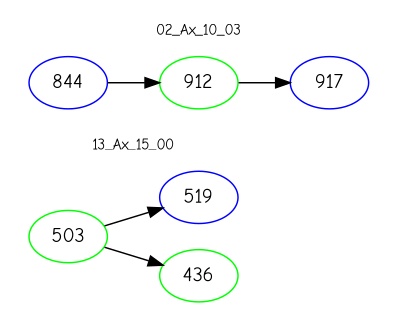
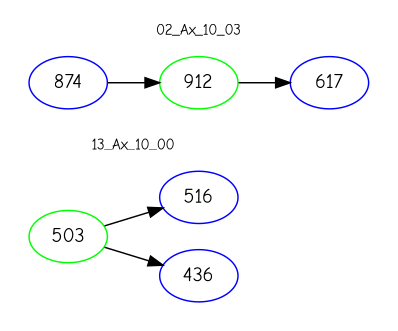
(68, 83) -> (68, 83)
(329, 83) -> (329, 83)
(134, 146) -> (134, 146)
(199, 197) -> (199, 197)
(199, 276) -> (199, 276)
